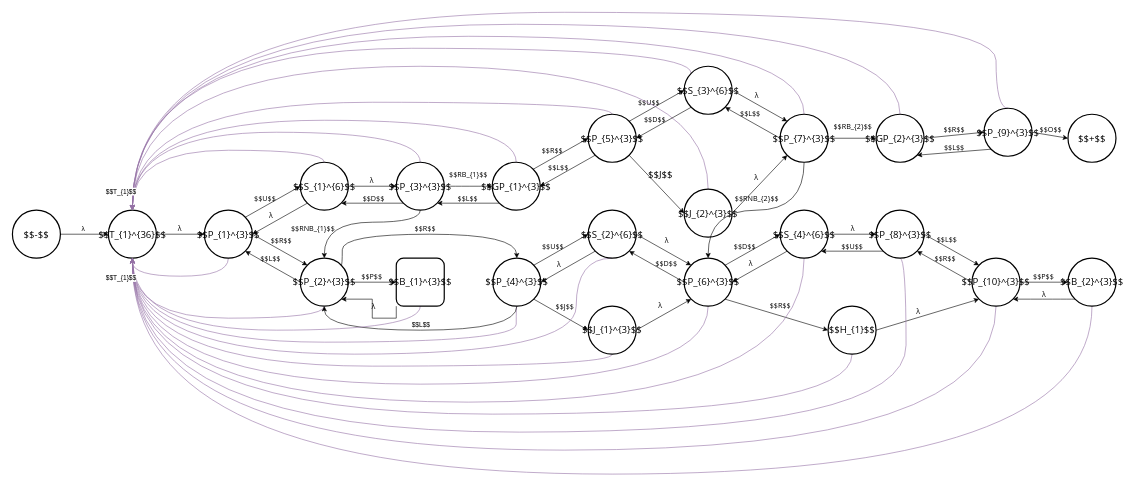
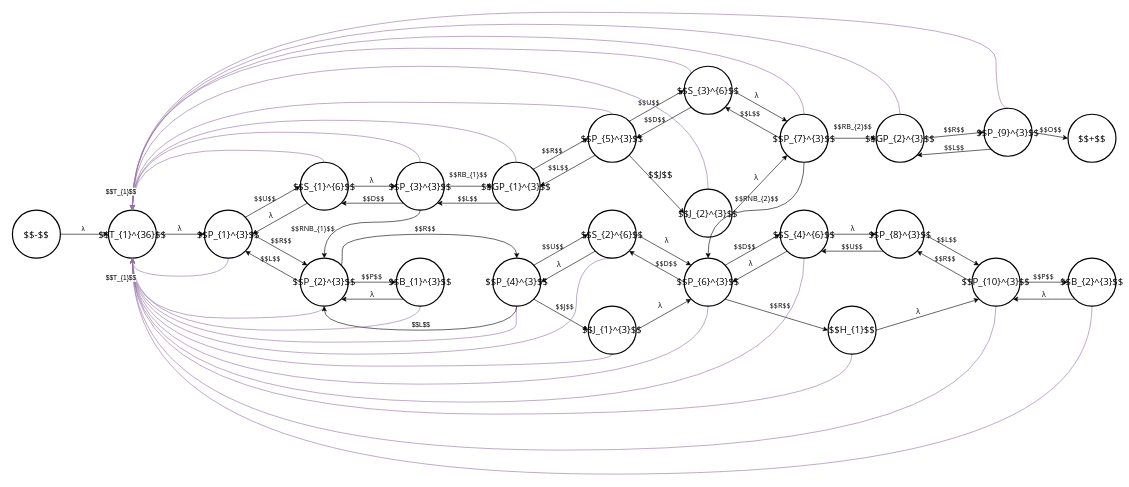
(420, 282) -> (420, 282)
(570, 432) -> none
